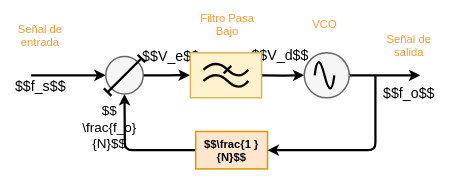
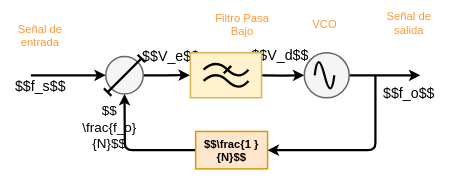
(227, 24) -> (242, 24)
(409, 45) -> (409, 23)
